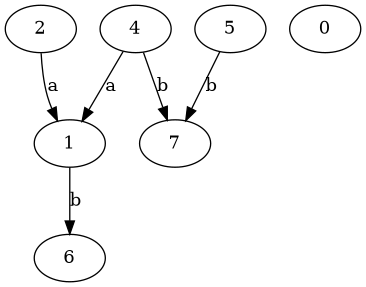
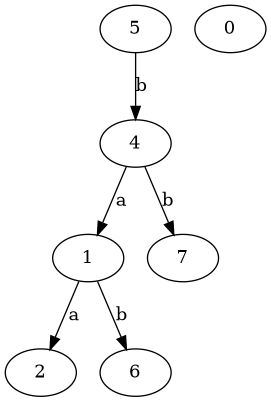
(206, 80) -> (136, 80)
(44, 81) -> (67, 309)
